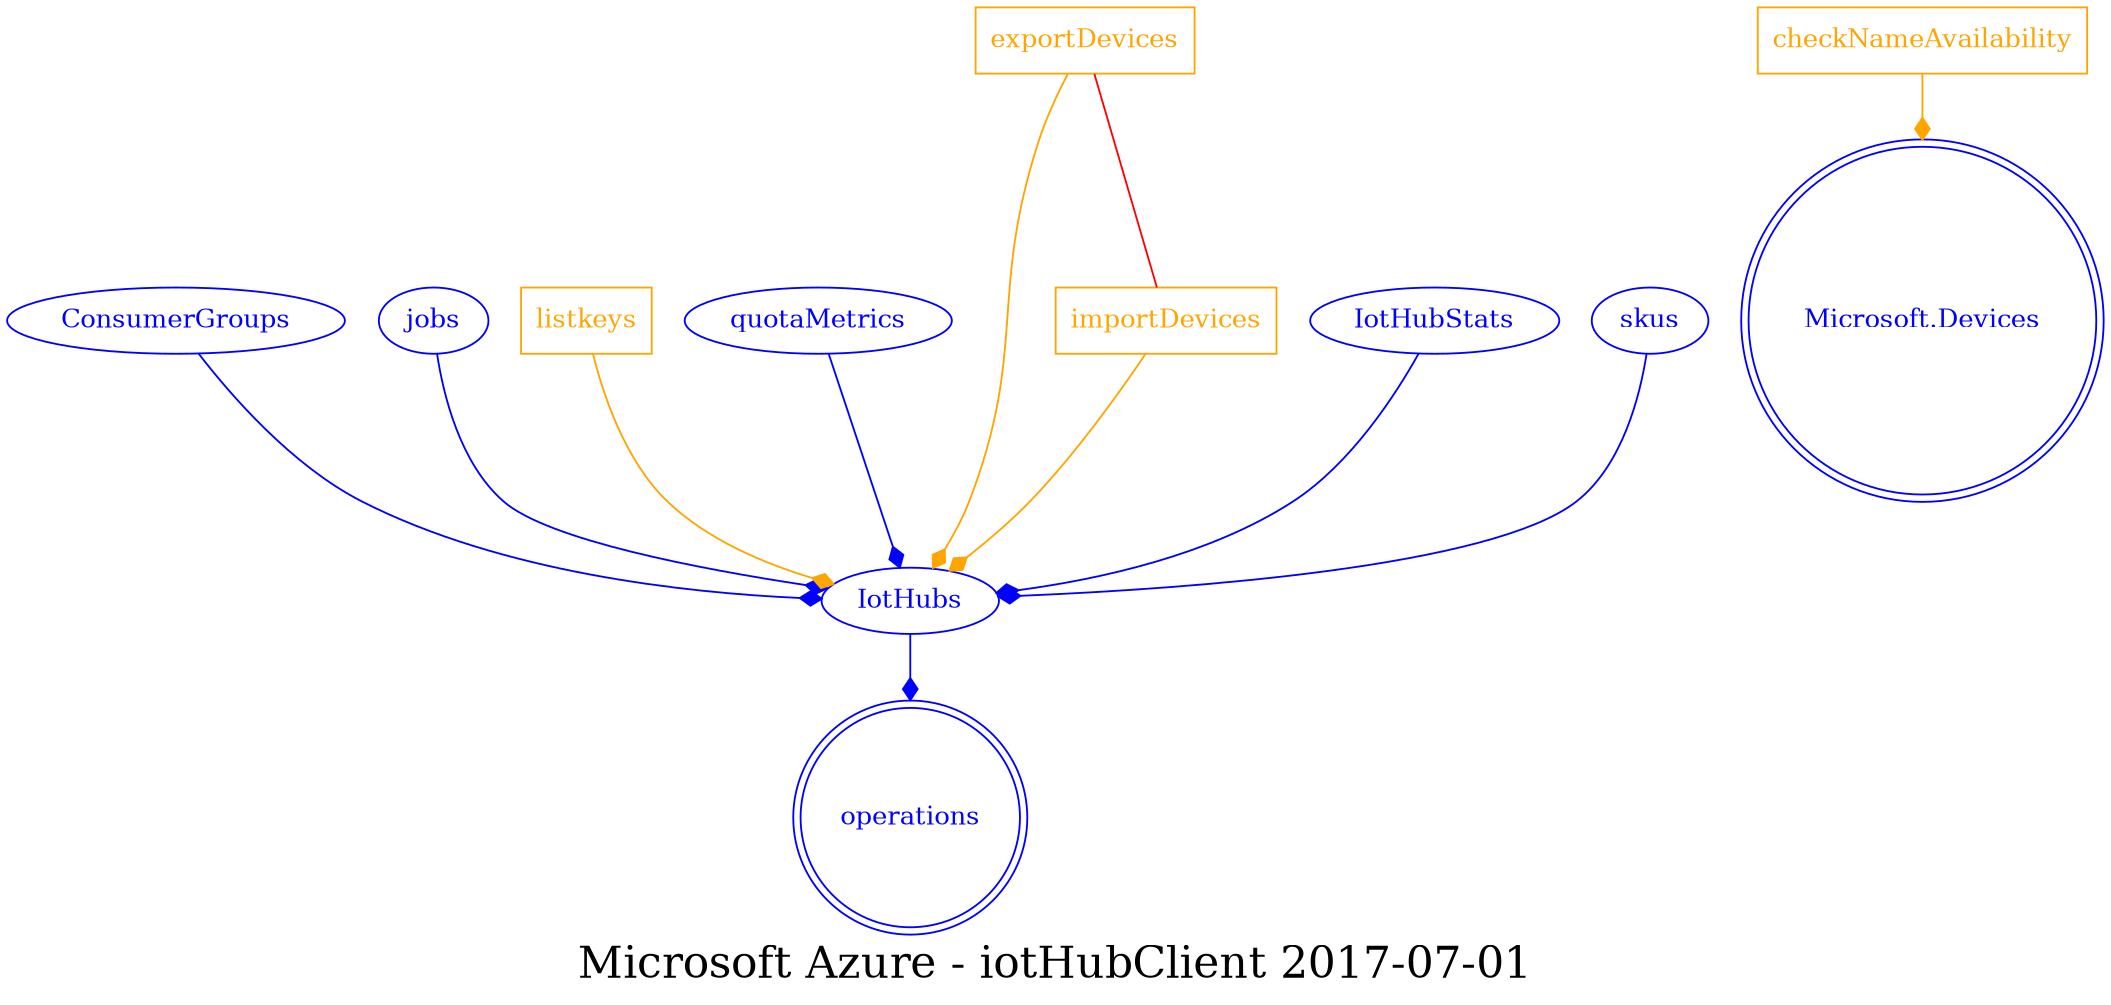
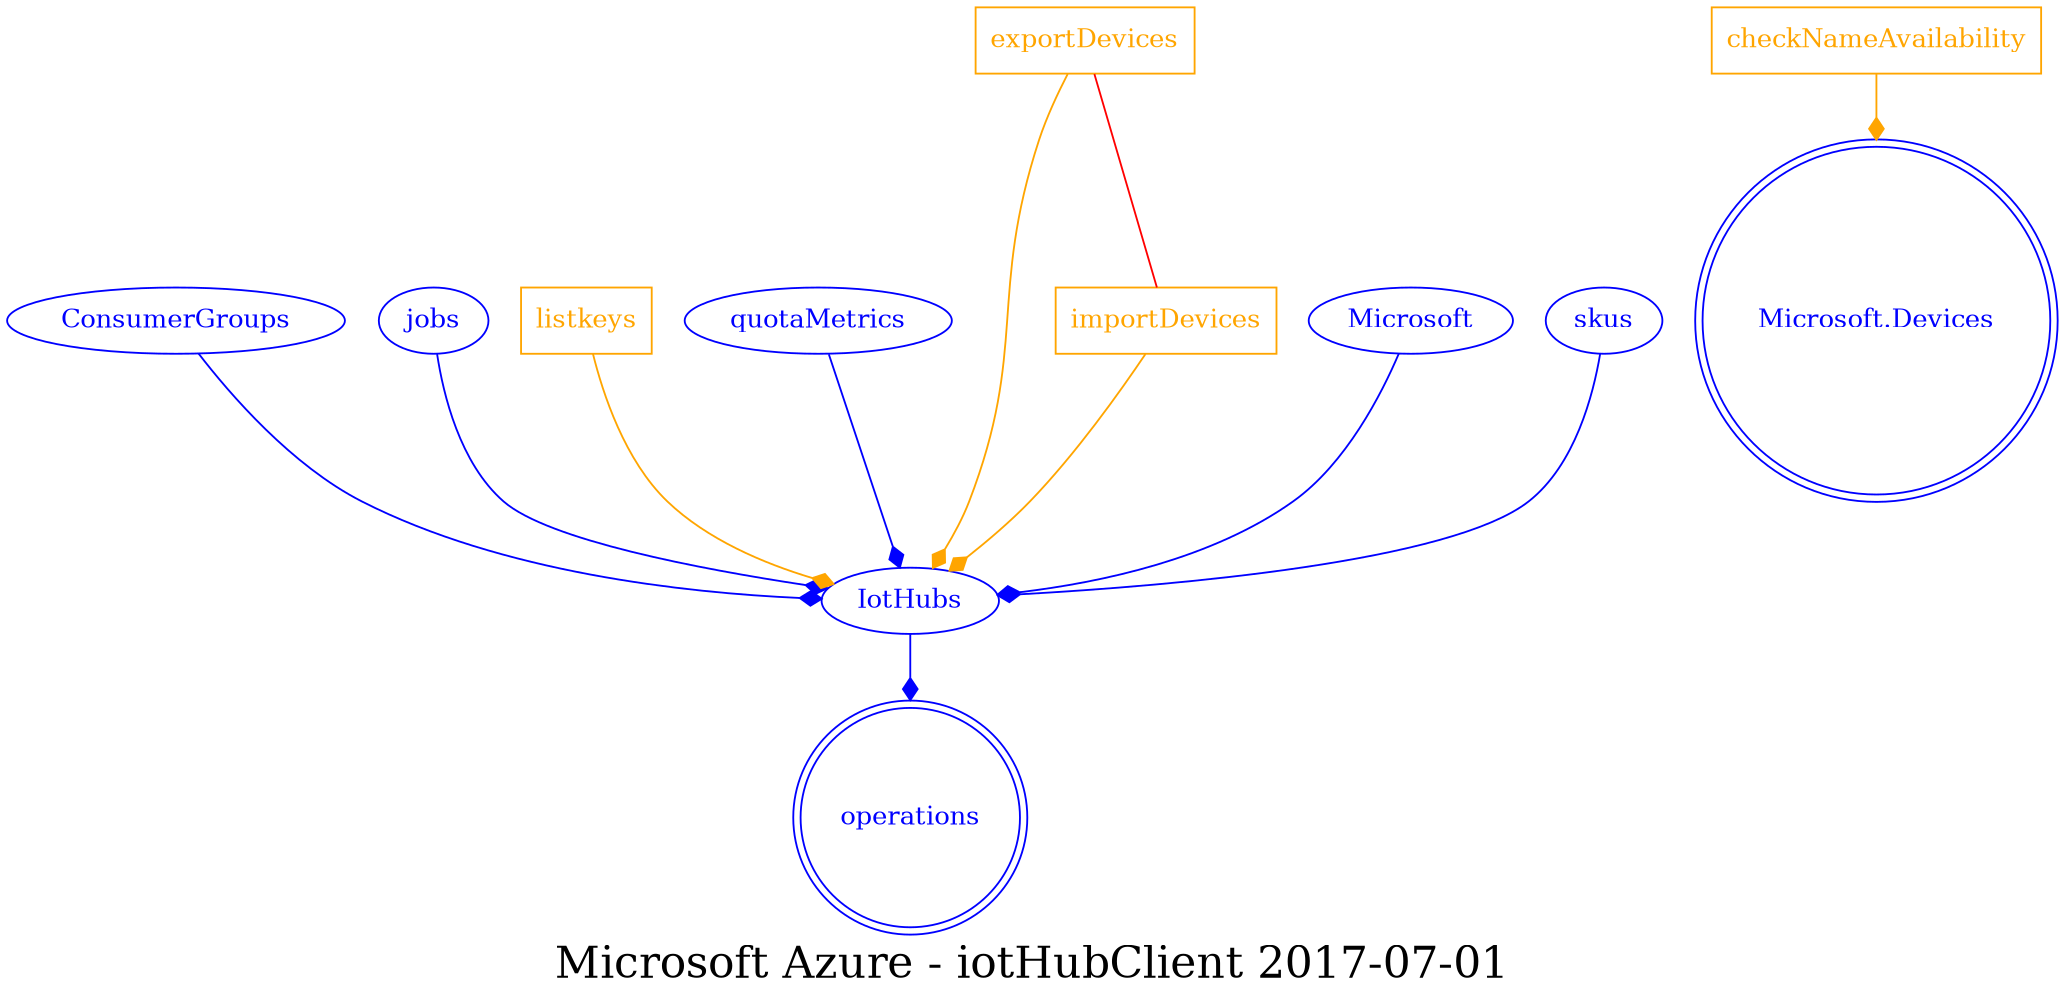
(1435, 321) -> (1411, 321)
